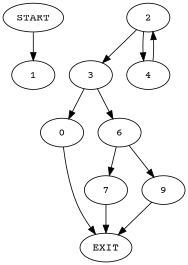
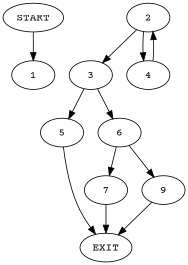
(62, 133) -> (62, 133)
